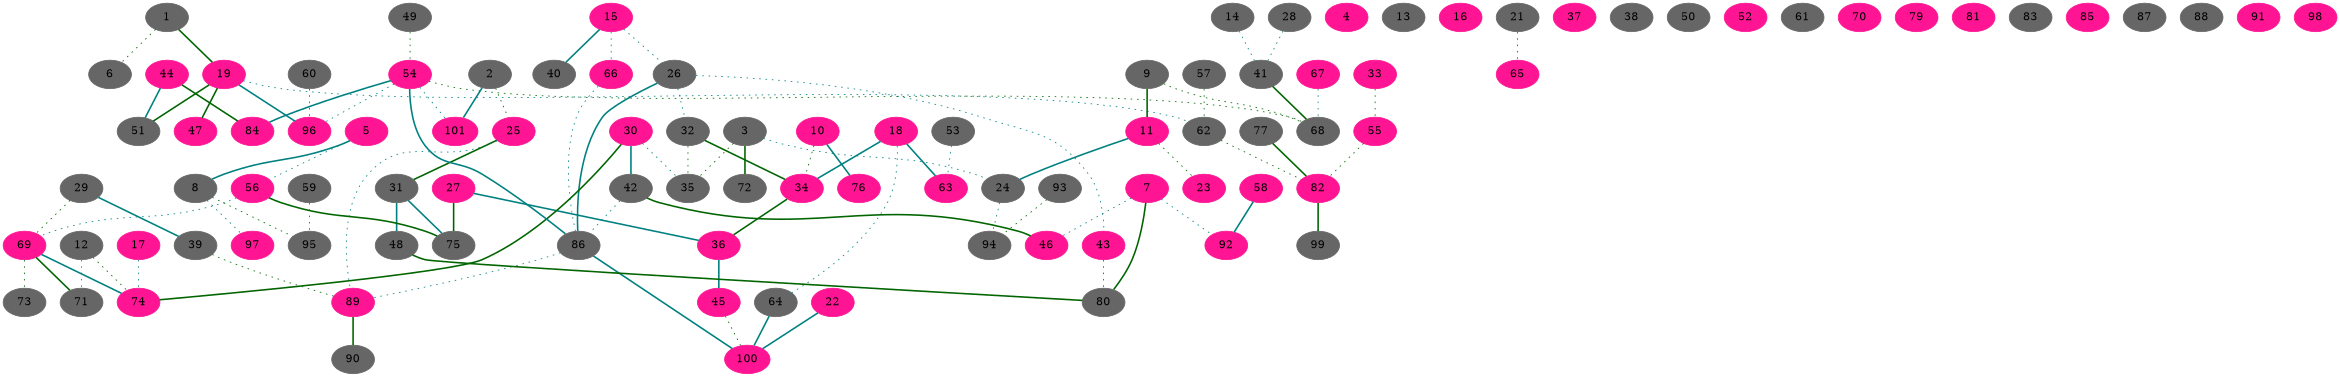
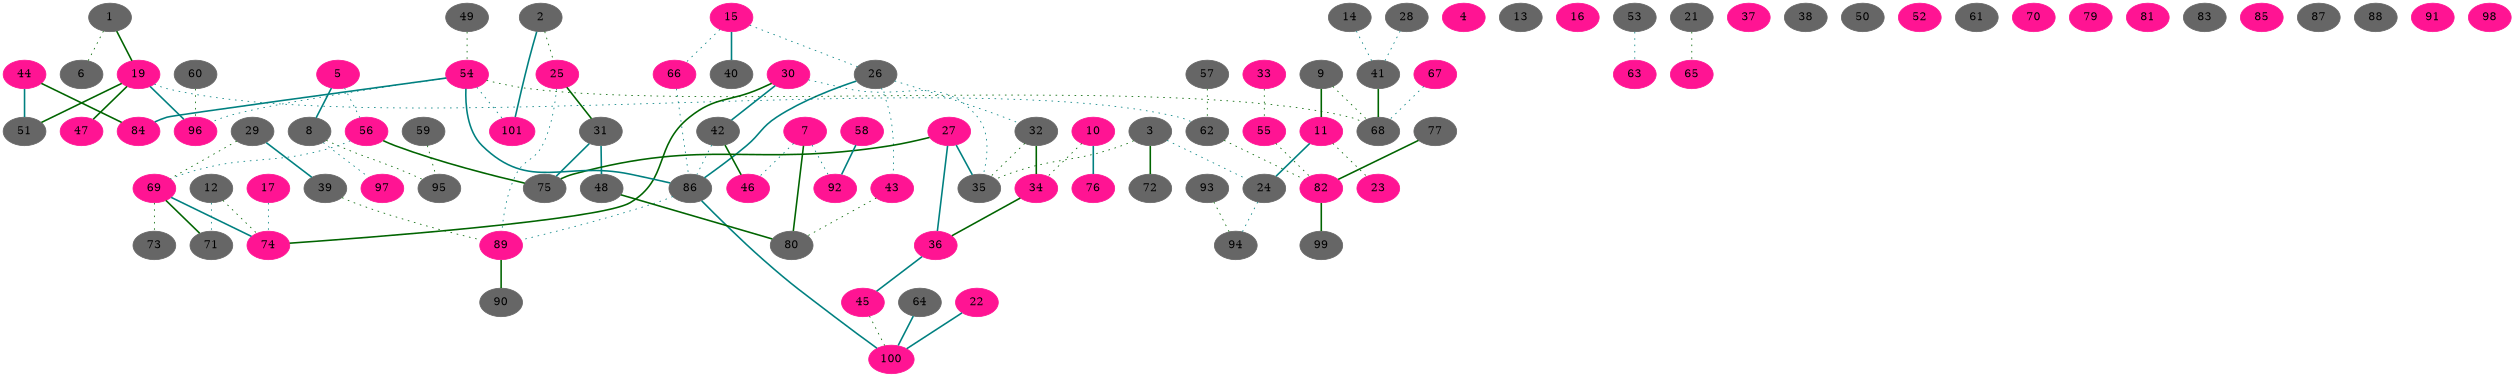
(896, 131) -> none
none -> (964, 160)
